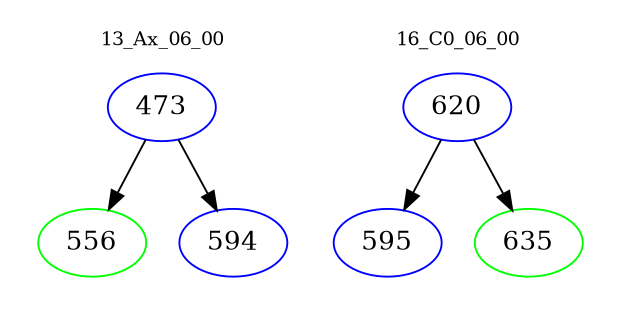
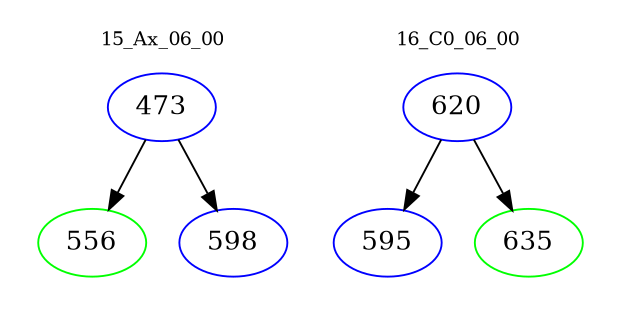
(163, 40) -> (163, 40)
(233, 243) -> (233, 243)
